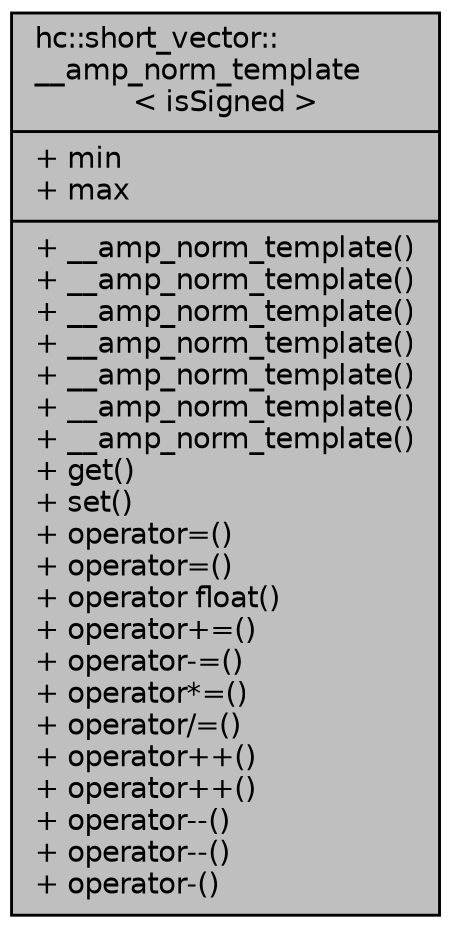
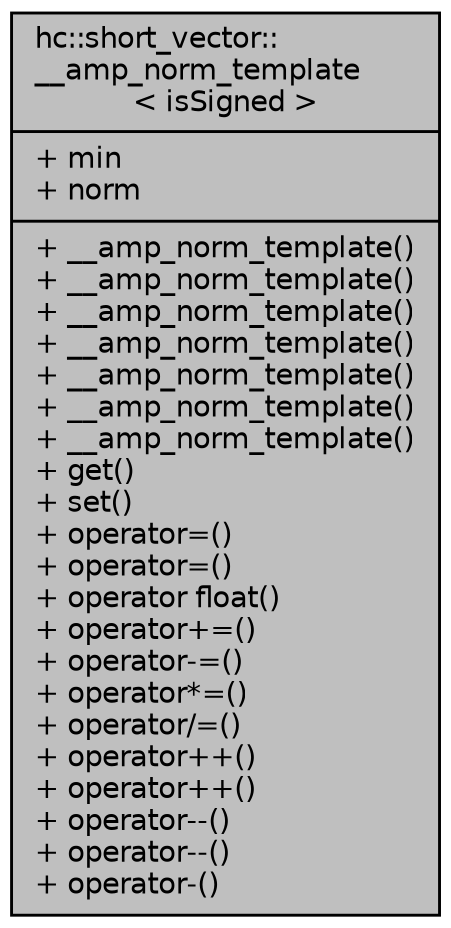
(84, 191) -> (88, 191)
